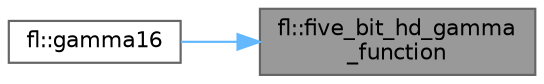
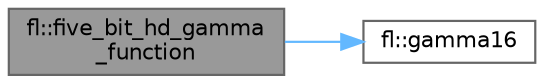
(209, 42) -> (313, 42)
